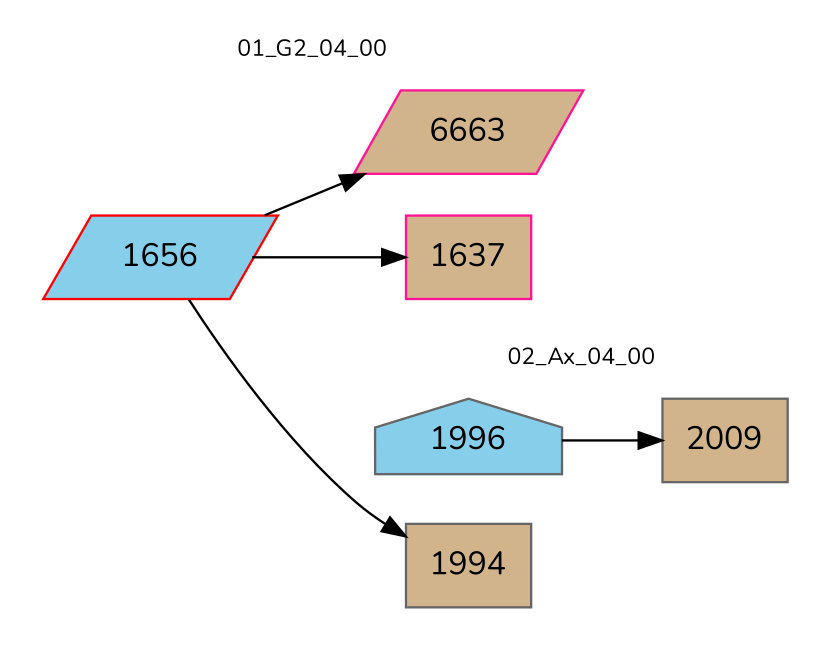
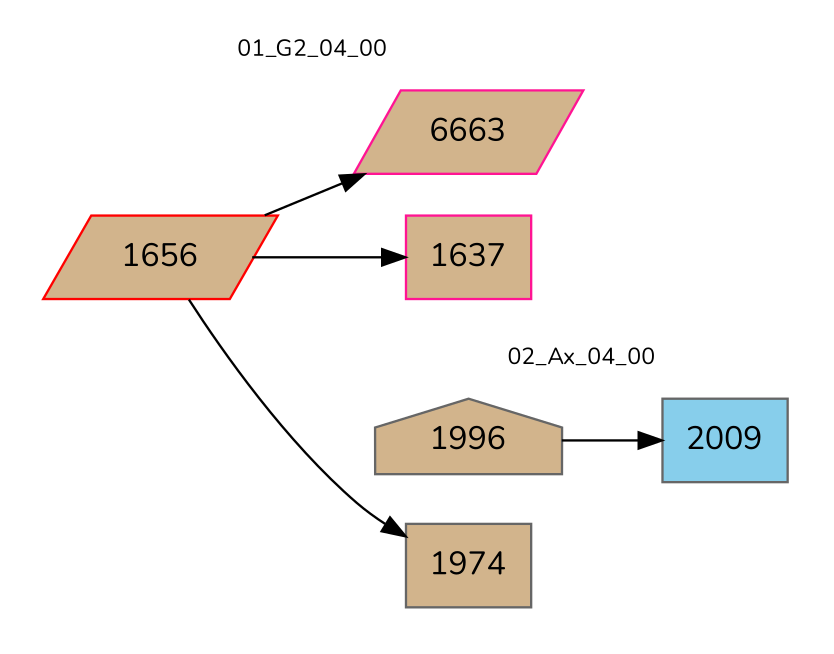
(161, 257) -> (161, 257)
(469, 440) -> (469, 440)
(725, 440) -> (725, 440)
(469, 566) -> (469, 566)
